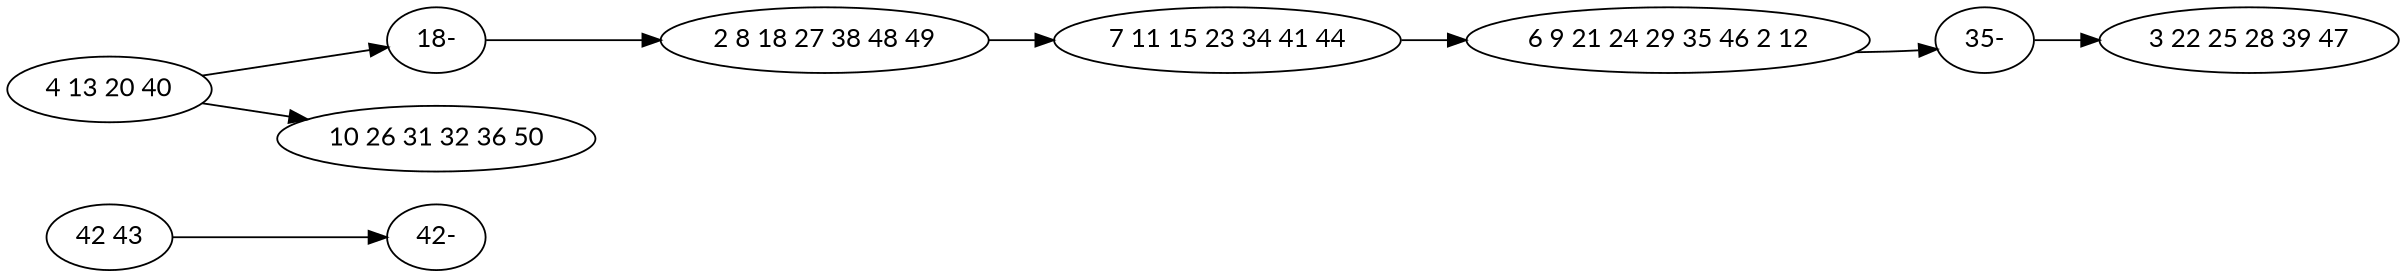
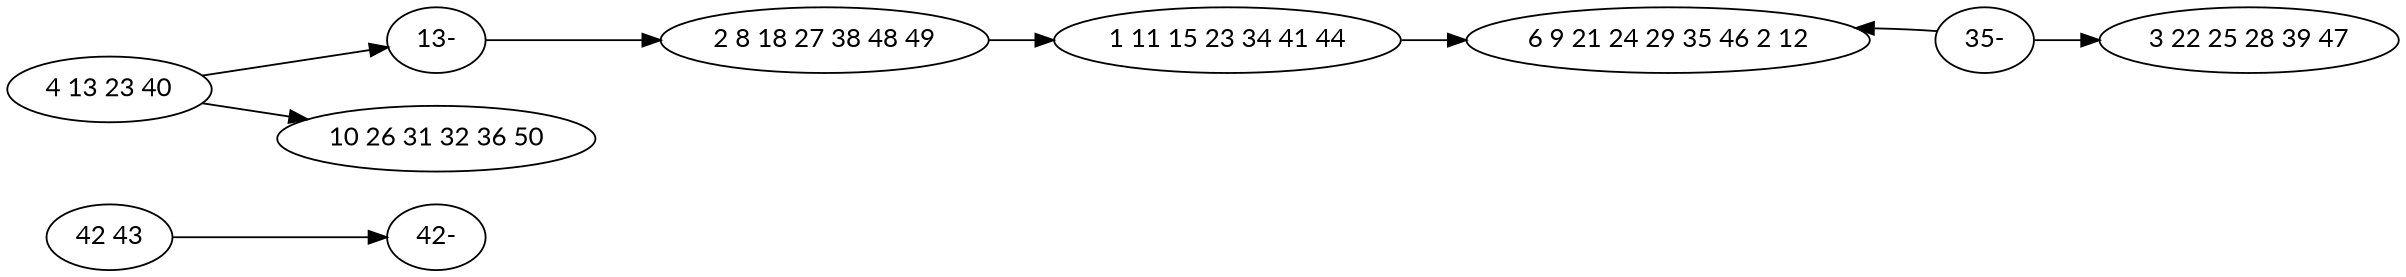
(436, 40) -> (436, 40)
(1227, 40) -> (1227, 40)
(1887, 52) -> (1906, 29)
(110, 89) -> (110, 89)
